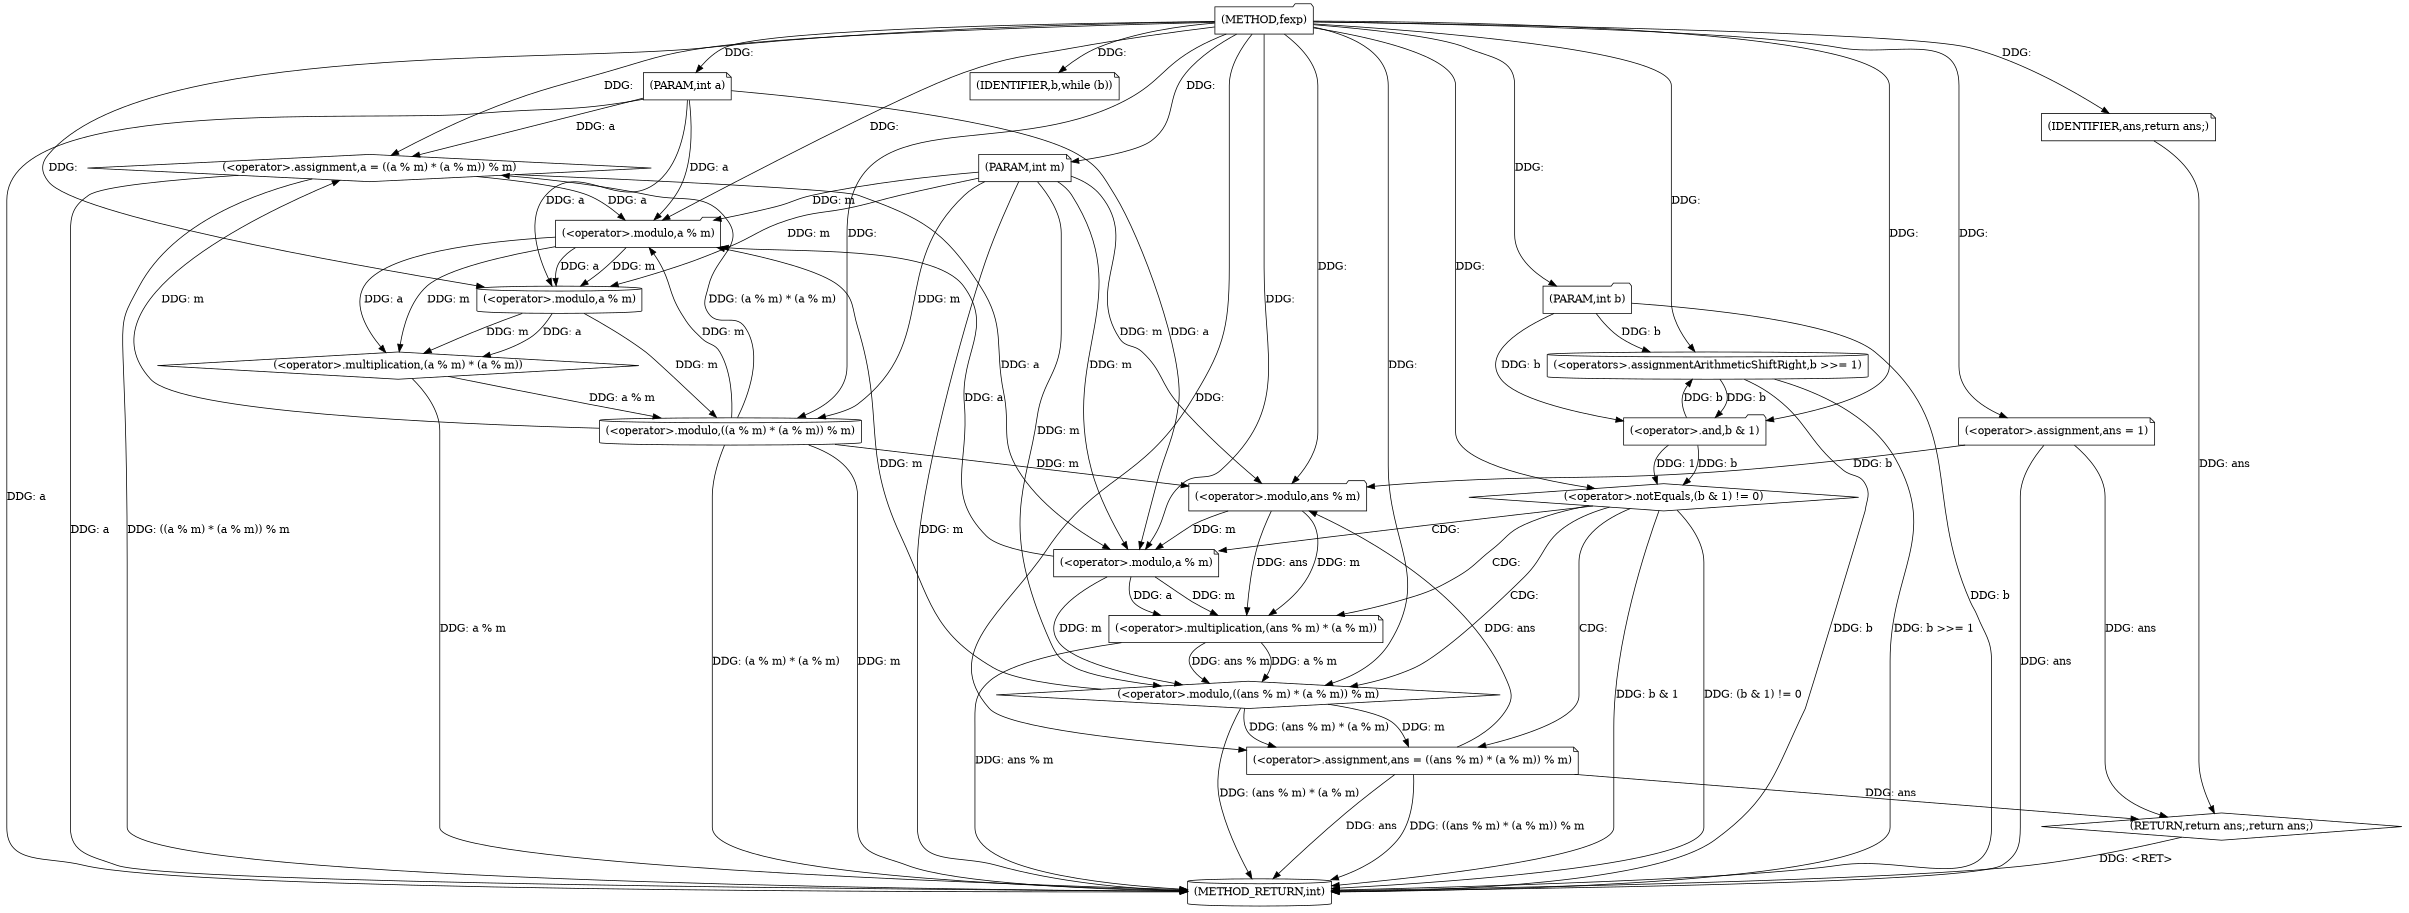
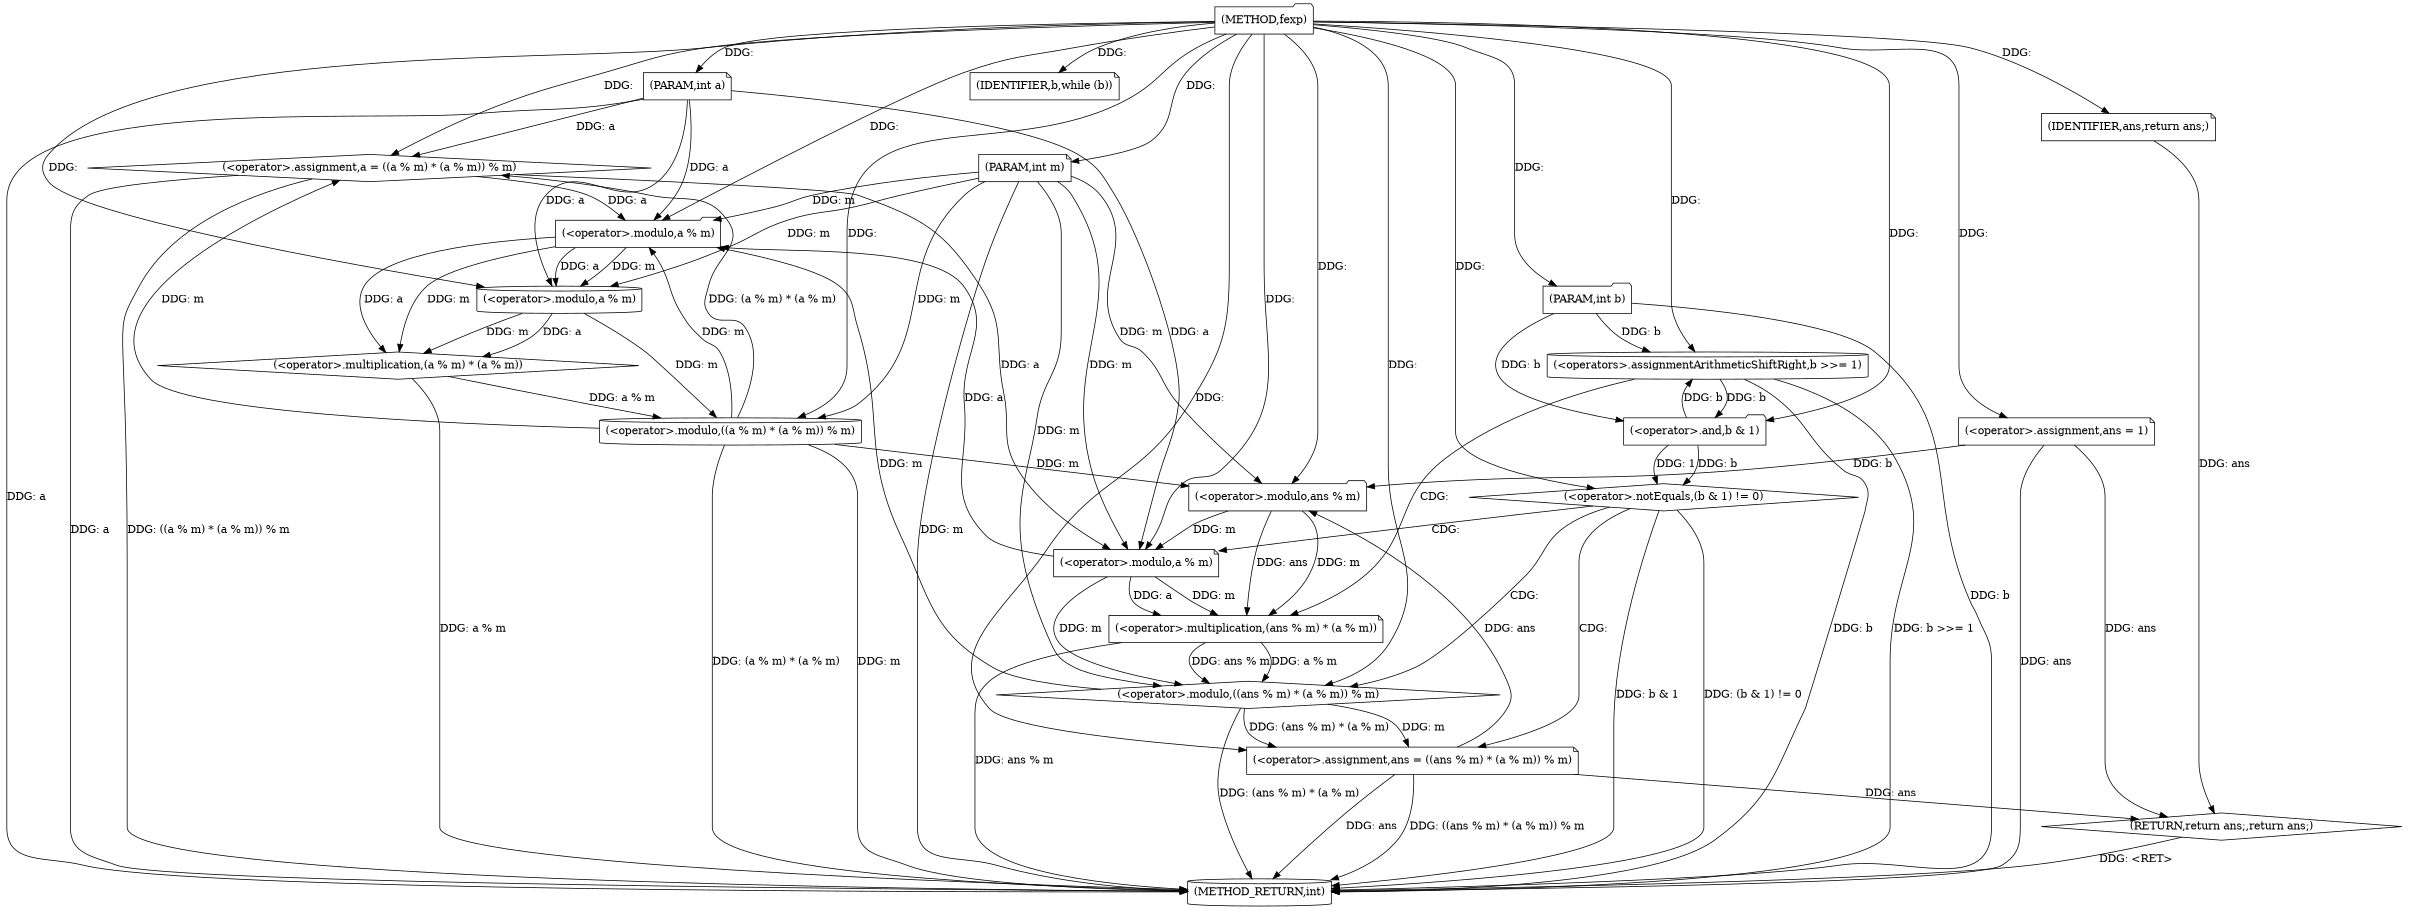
(1471, 567) -> (1440, 463)
